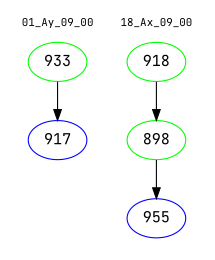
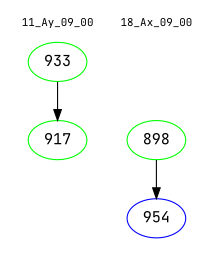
(58, 23) -> (58, 23)
(156, 62) -> none
(58, 140) -> (58, 140)
(156, 218) -> (156, 218)
